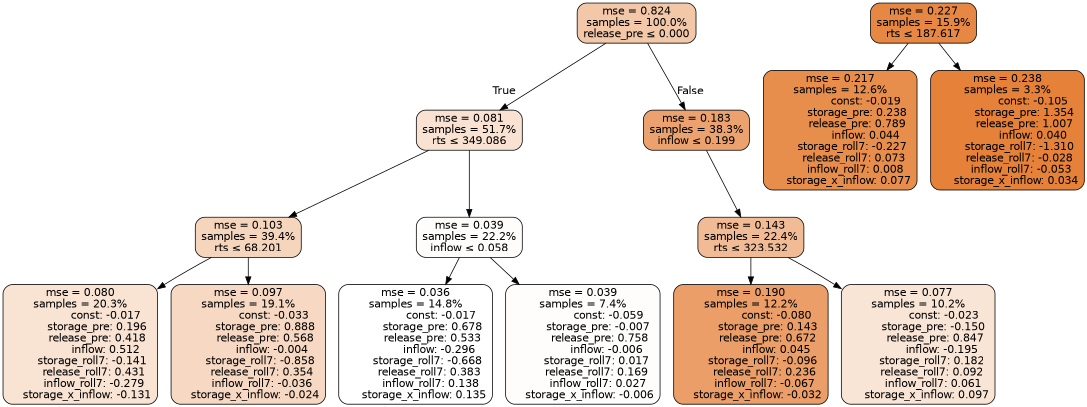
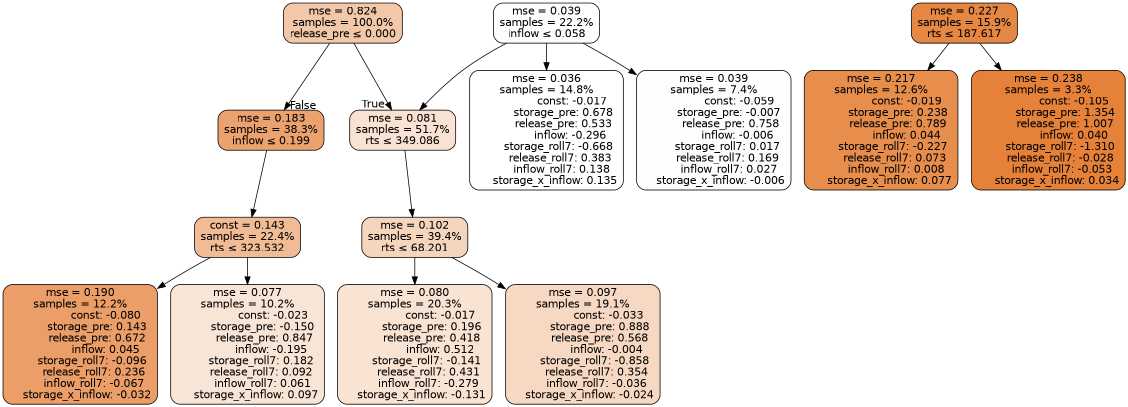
(469, 180) -> (463, 70)
(248, 237) -> (415, 237)
(751, 237) -> (248, 237)
